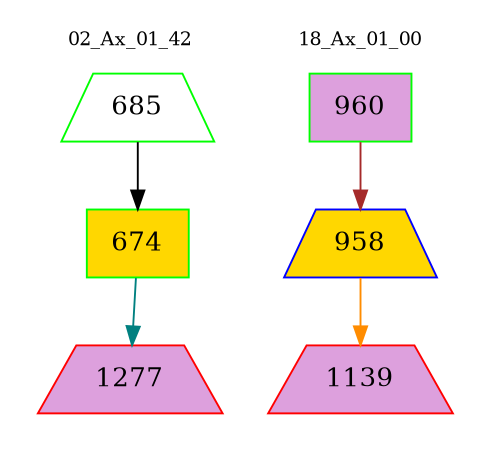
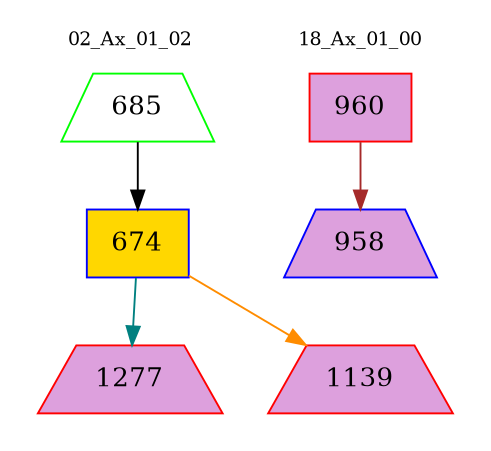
(130, 41) -> (130, 41)
(361, 108) -> (361, 108)
(138, 243) -> (138, 243)
(361, 243) -> (361, 243)
(361, 302) -> (224, 297)
